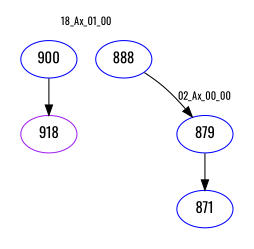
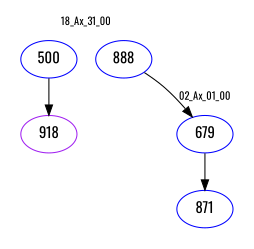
(86, 22) -> (86, 22)
(49, 59) -> (49, 59)
(205, 97) -> (205, 97)
(205, 134) -> (205, 134)
